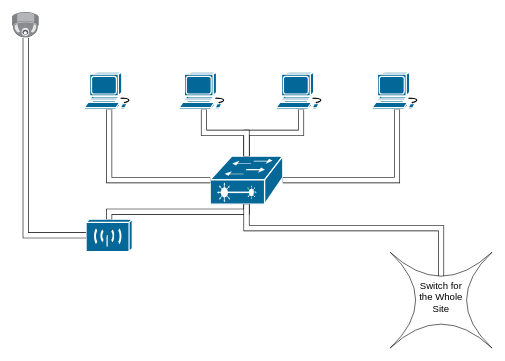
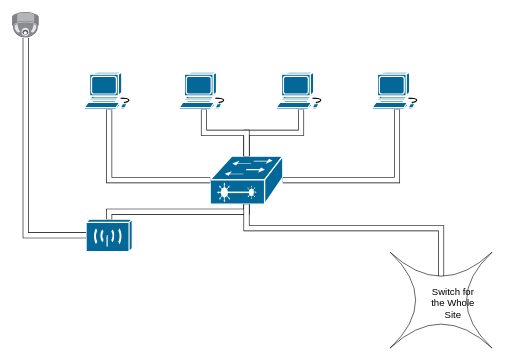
(441, 297) -> (453, 303)
